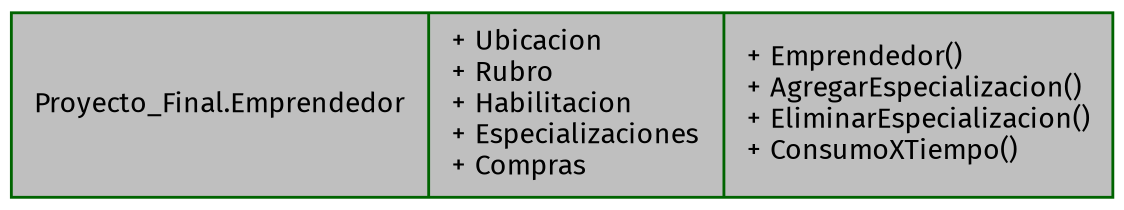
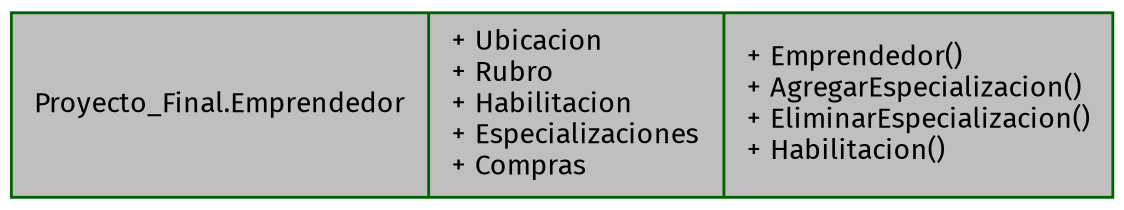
(883, 150) -> (846, 150)
